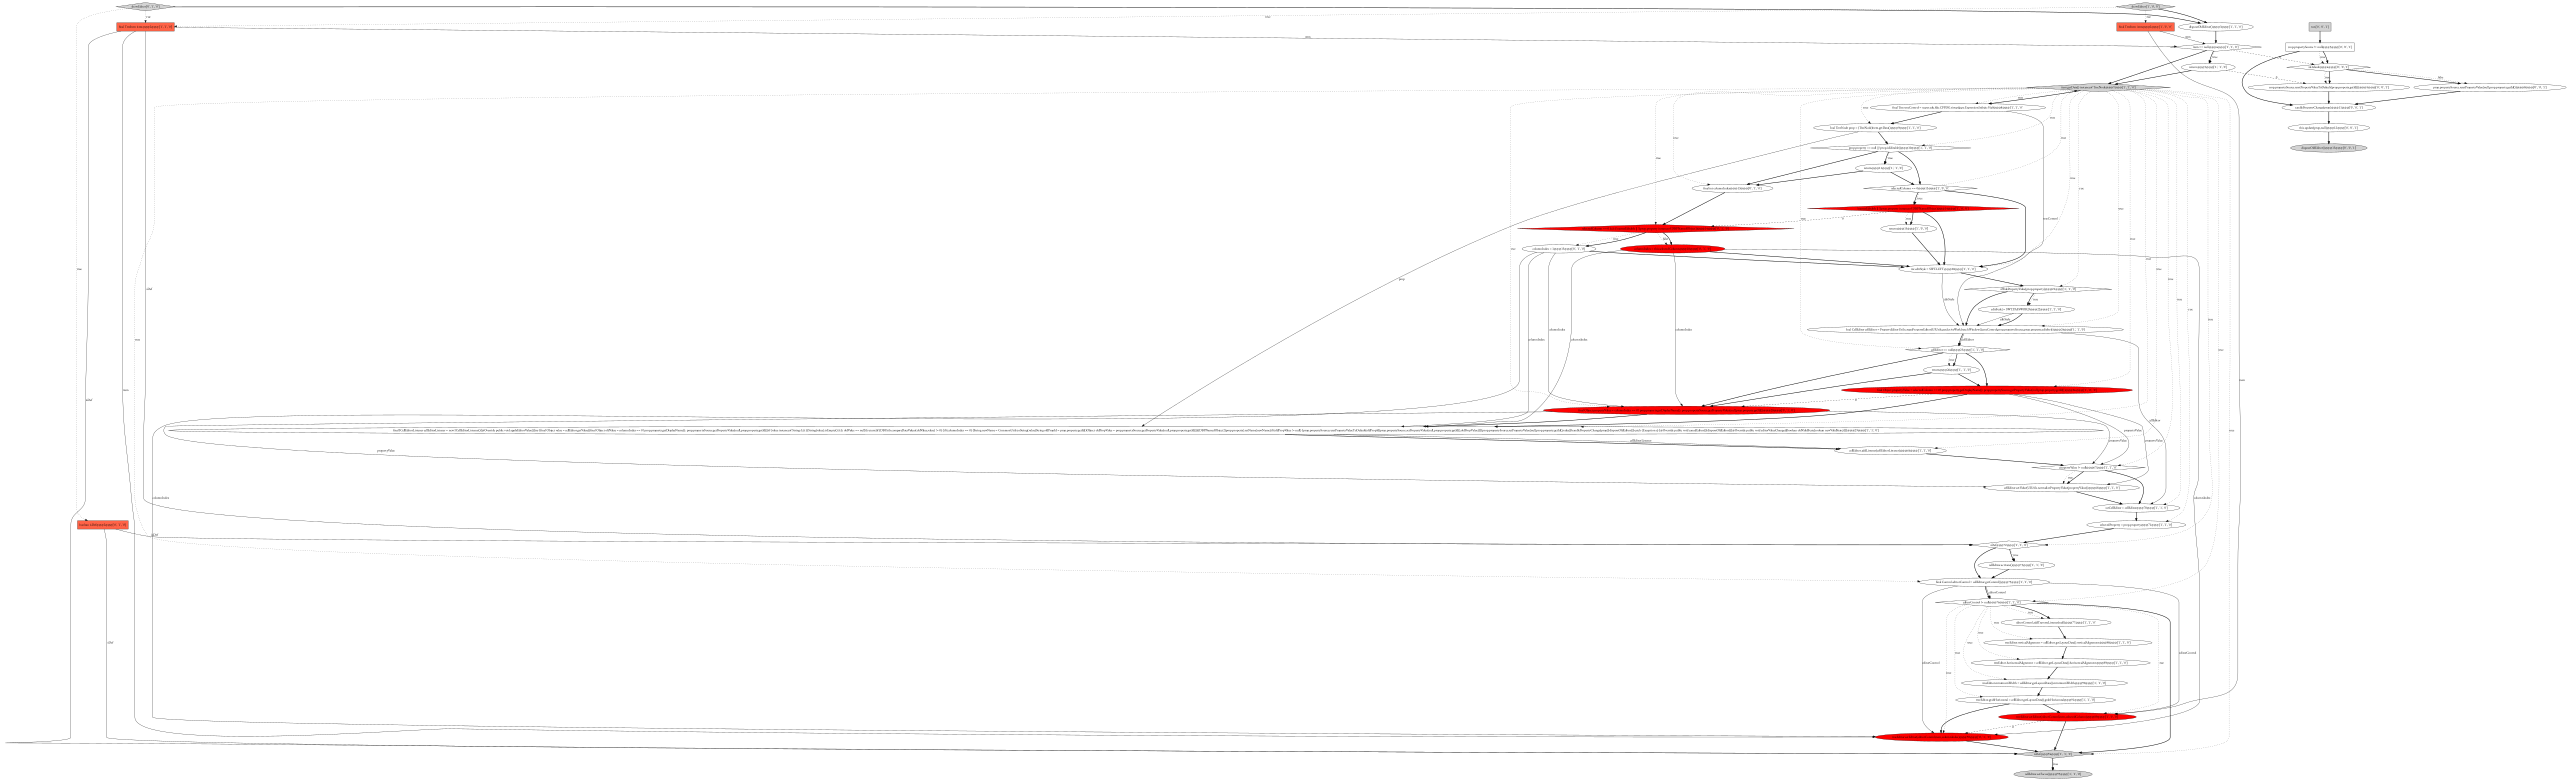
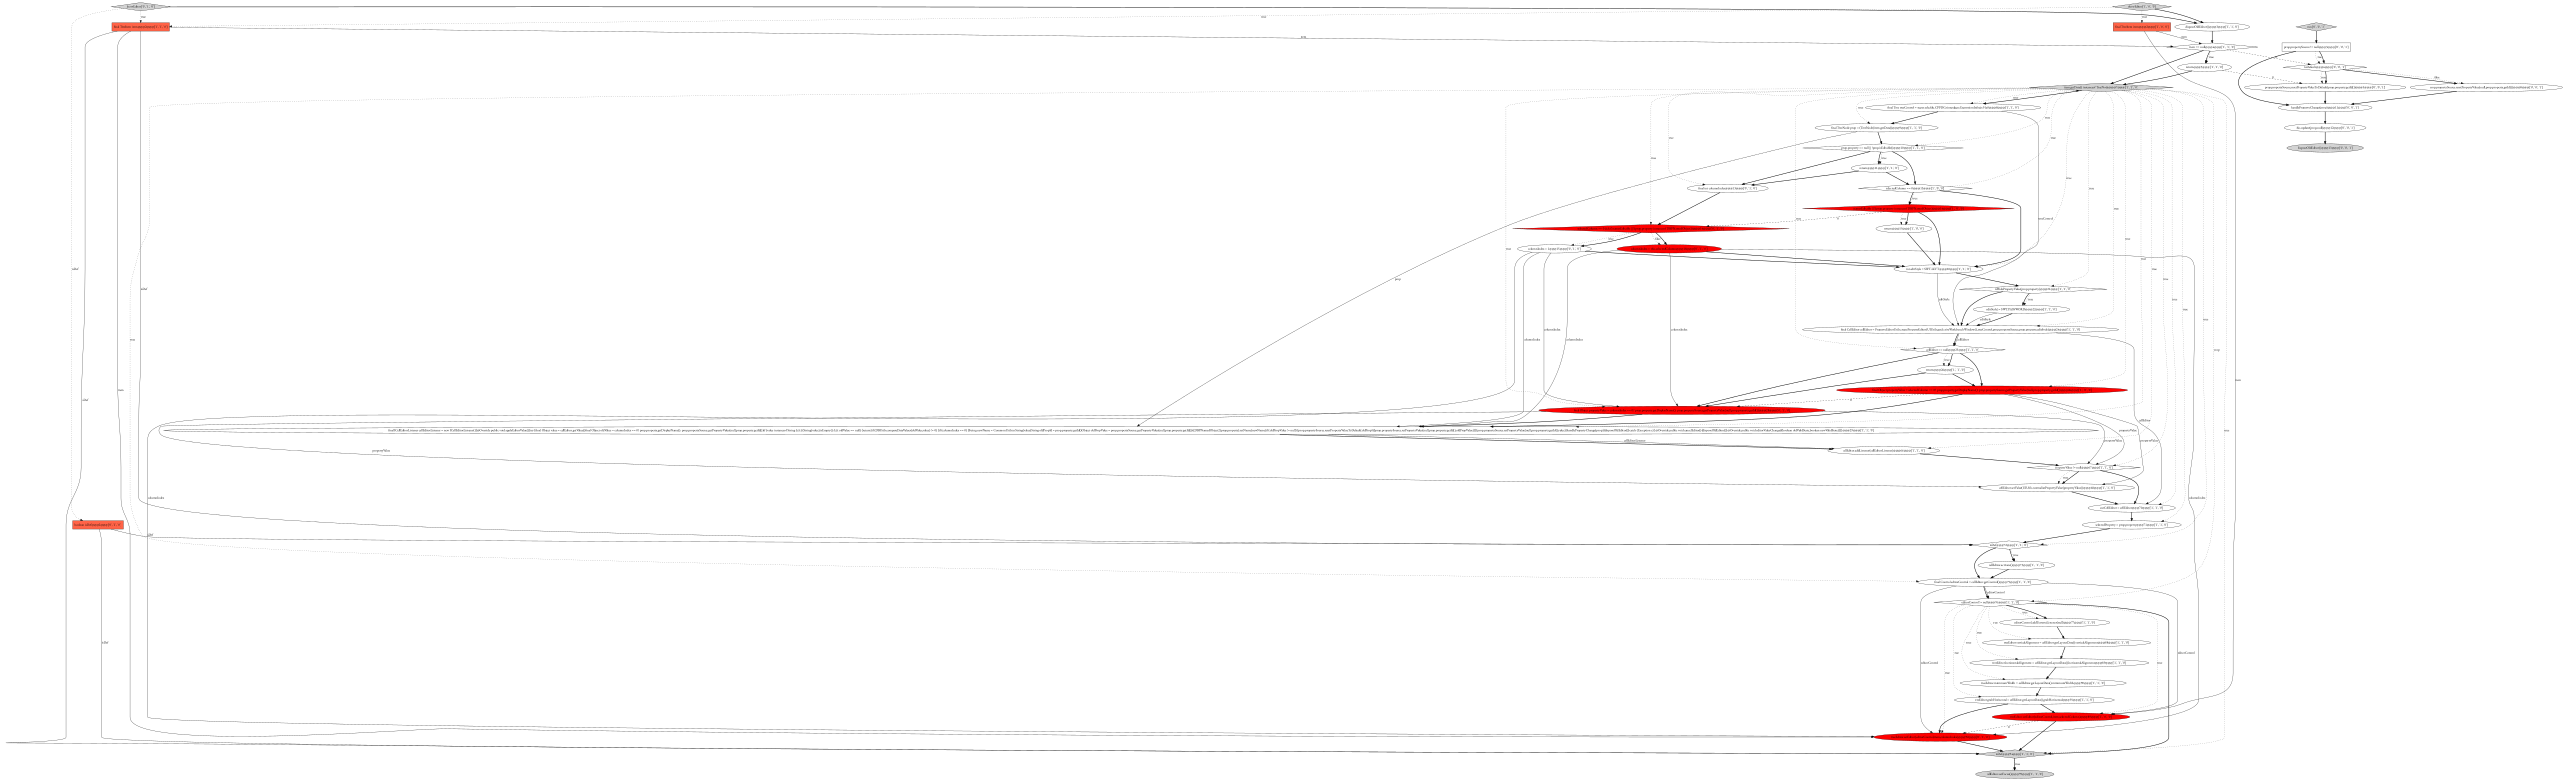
(2320, 27) -> (2316, 27)
(79, 269) -> (75, 269)
(2221, 350) -> (2217, 350)
